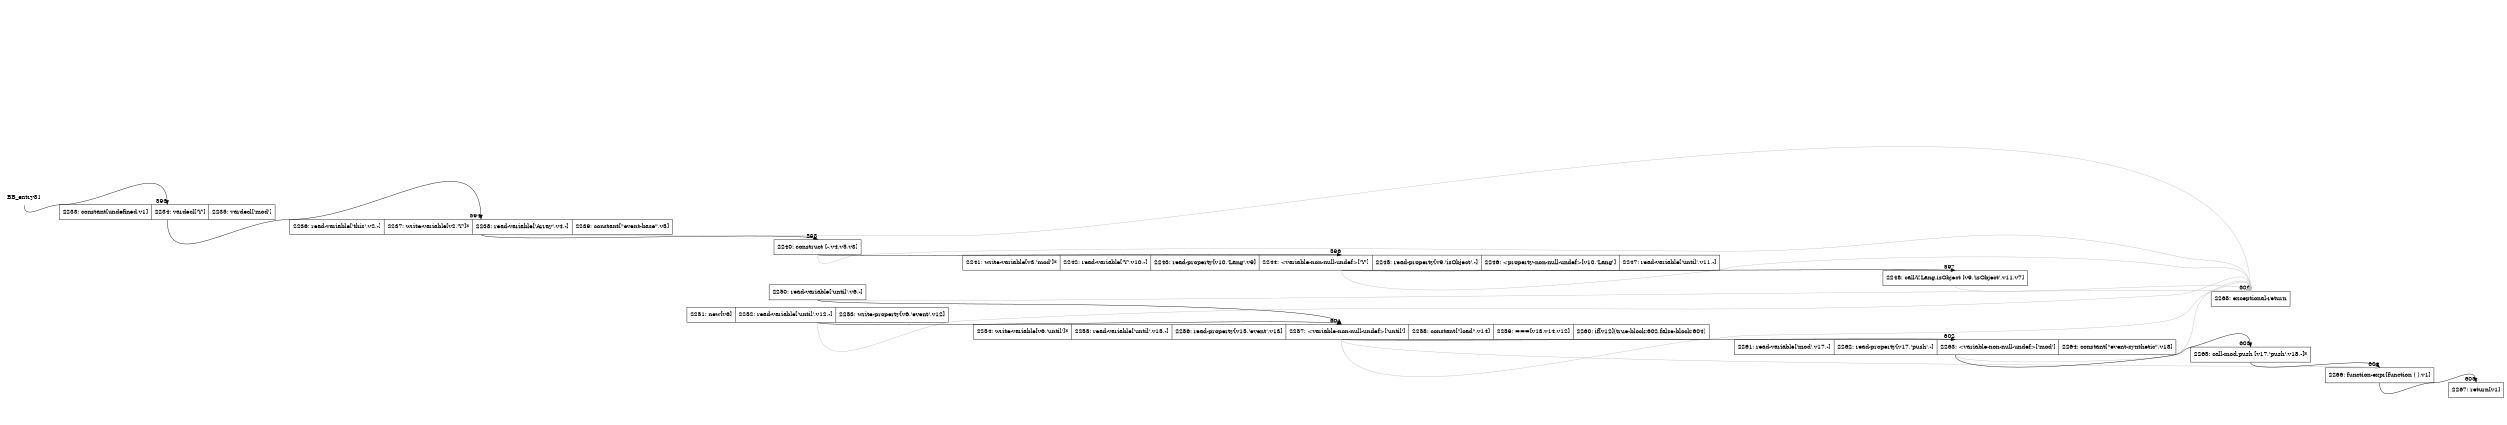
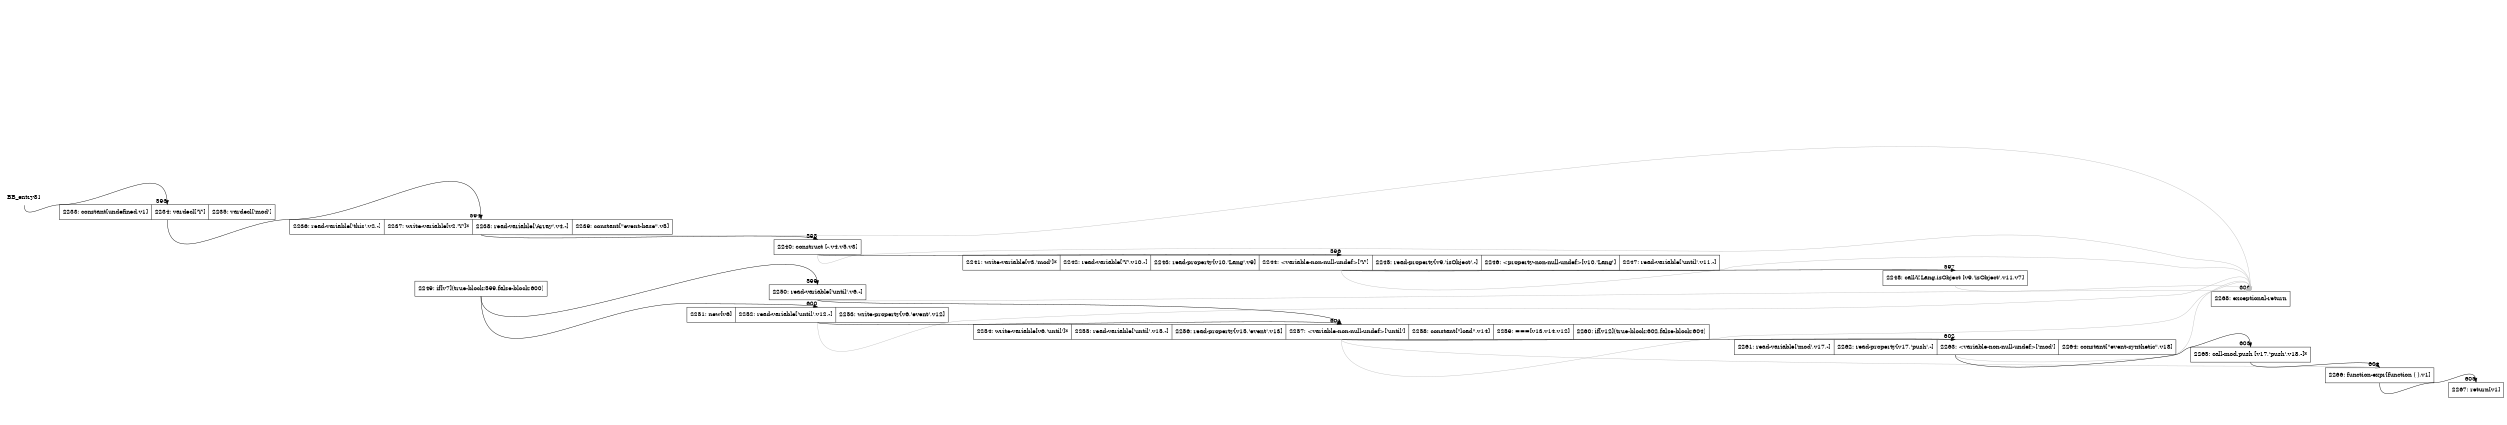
none -> (481, 289)
